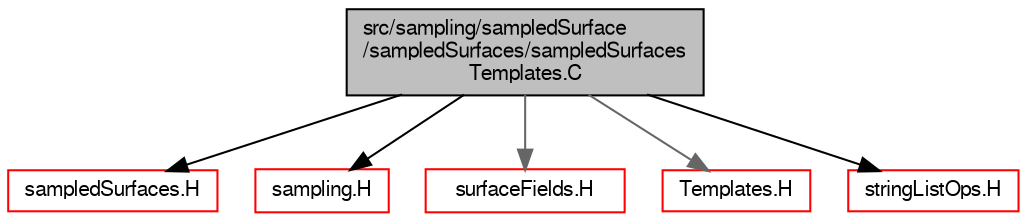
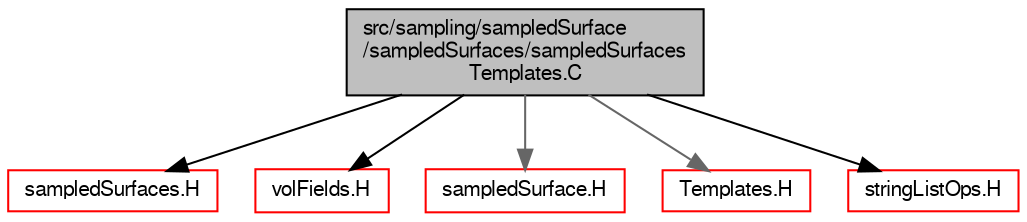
(322, 191) -> (322, 191)
(525, 191) -> (525, 191)
